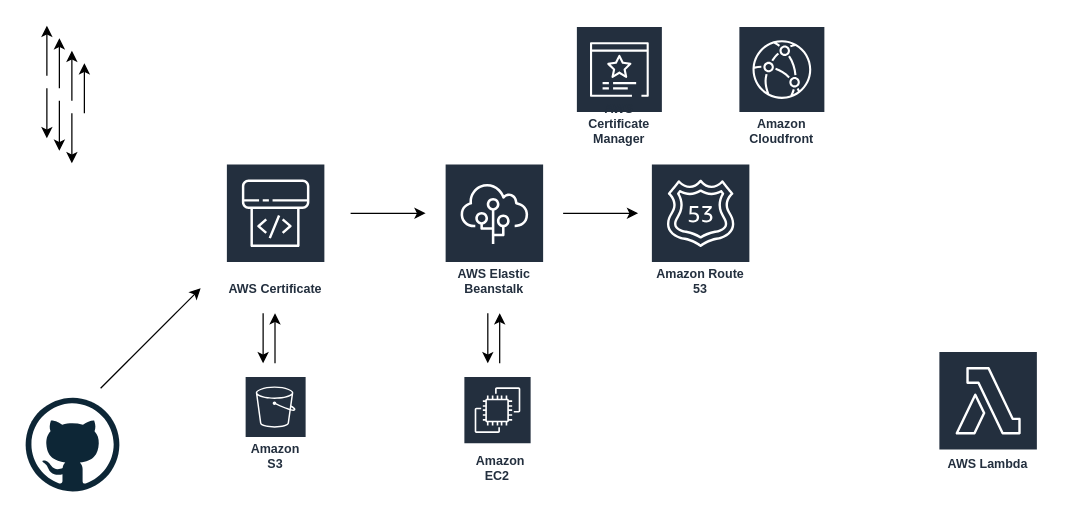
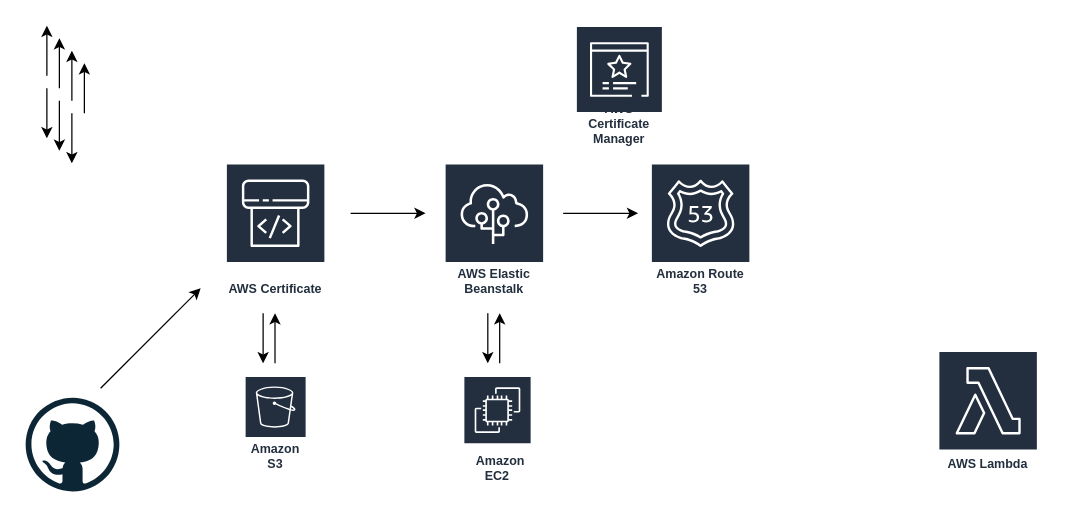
(782, 88) -> none
